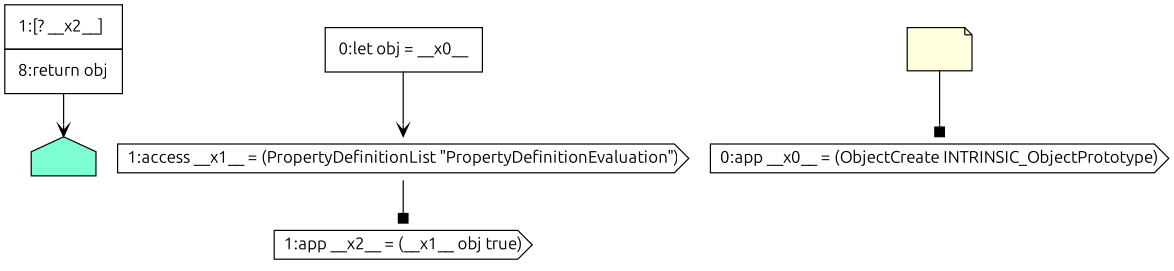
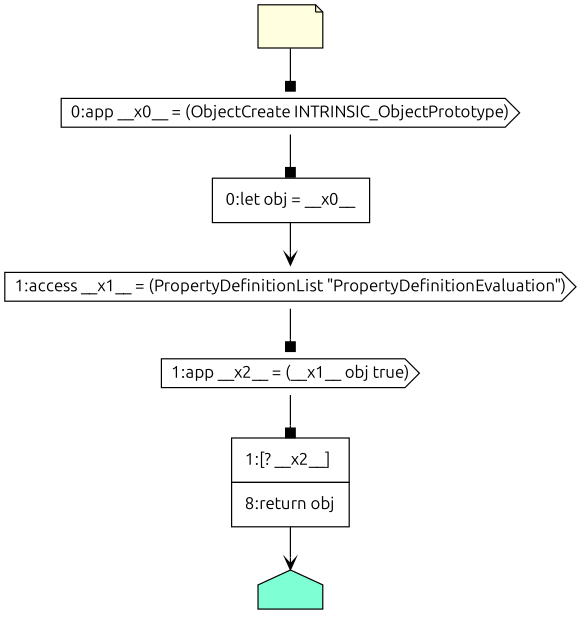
none -> (290, 150)
none -> (290, 410)
